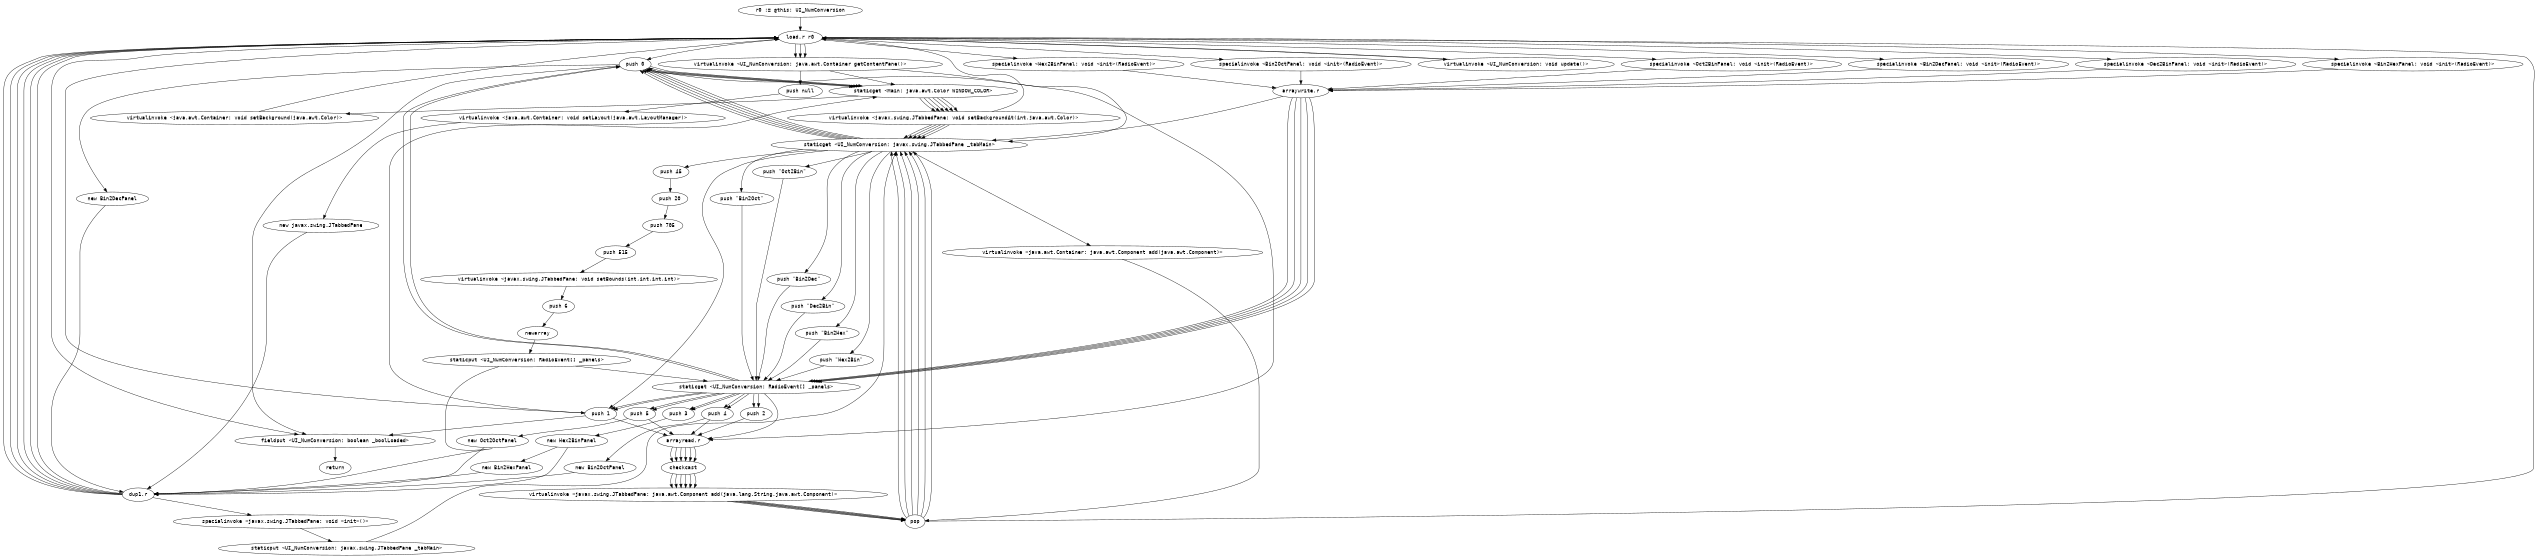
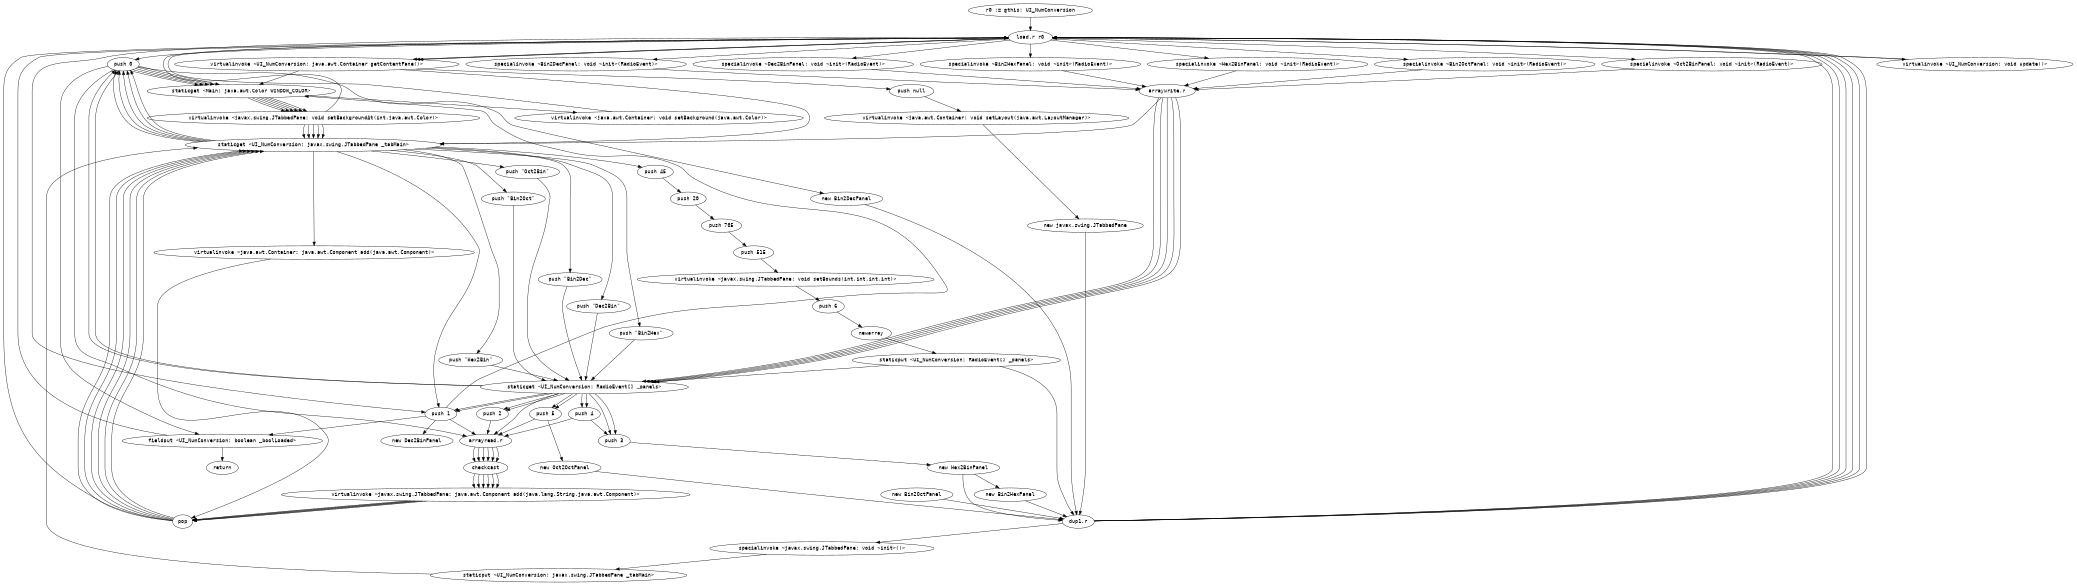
(149, 57) -> (30, 63)
(656, 429) -> (598, 426)
none -> (417, 441)
